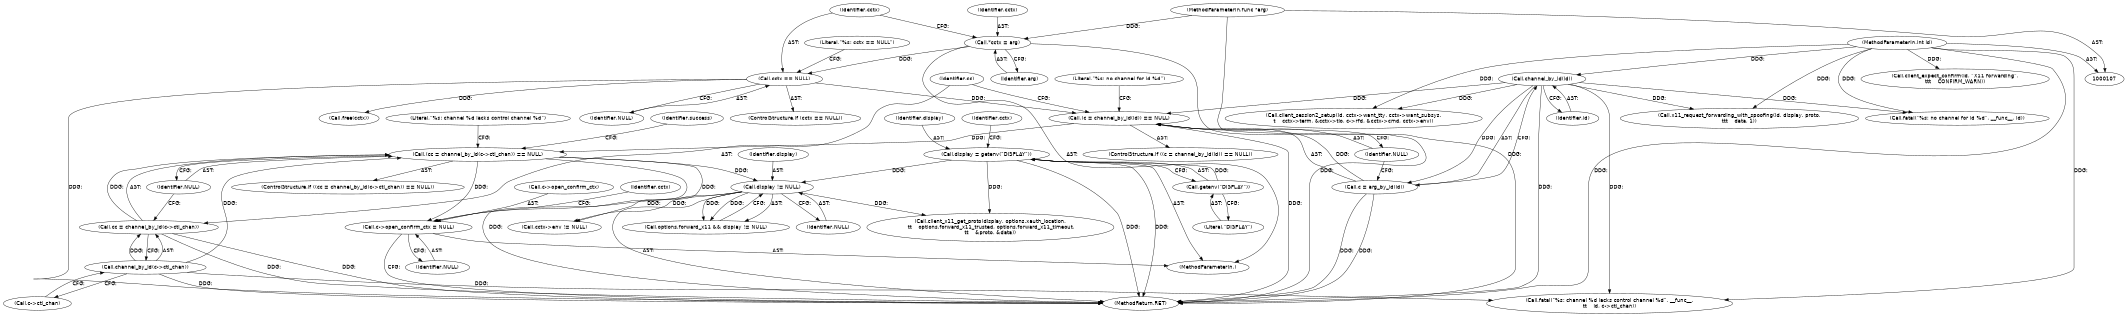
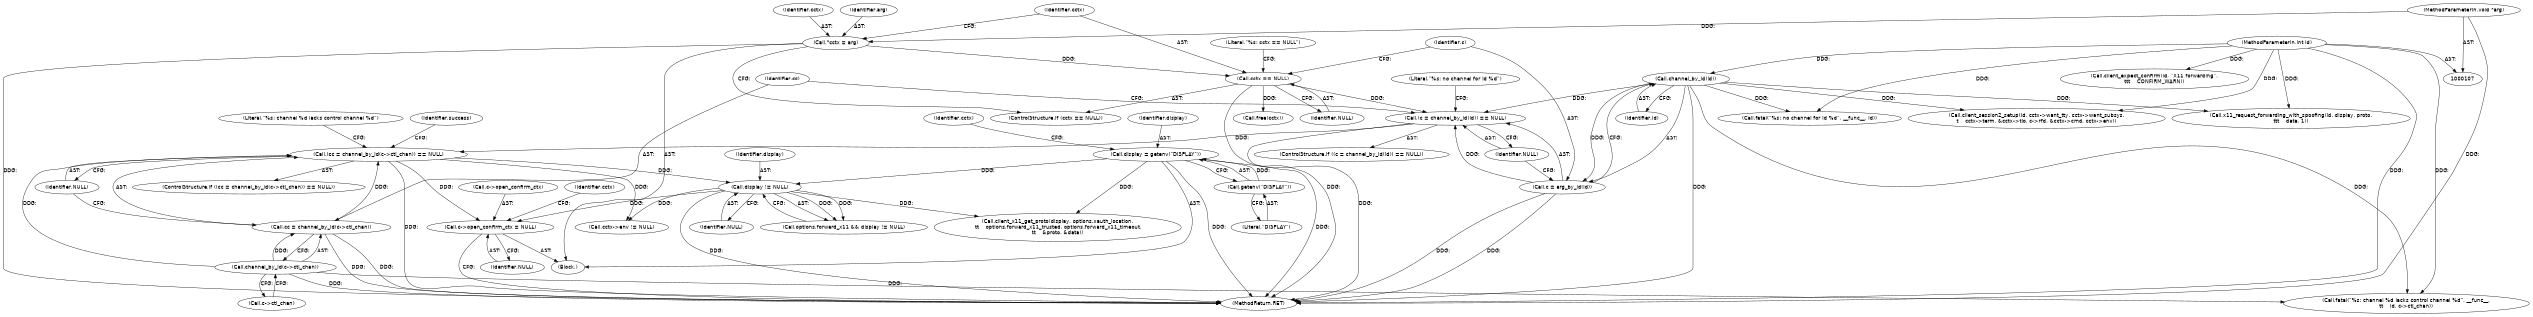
(1228, 10) -> (2464, 10)
none -> (1450, 43)
(1012, 58) -> (828, 104)
(649, 251) -> (717, 251)
(1208, 267) -> (568, 267)
